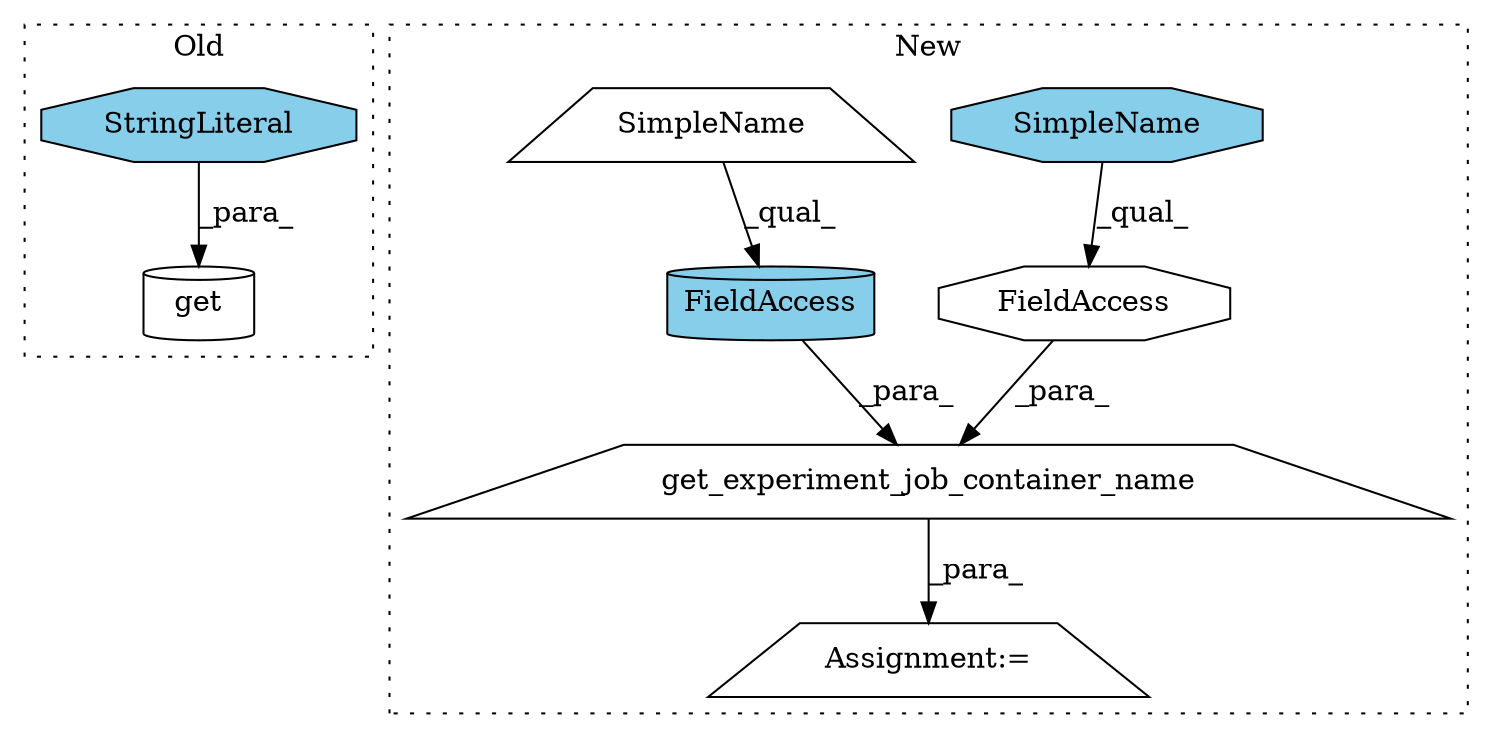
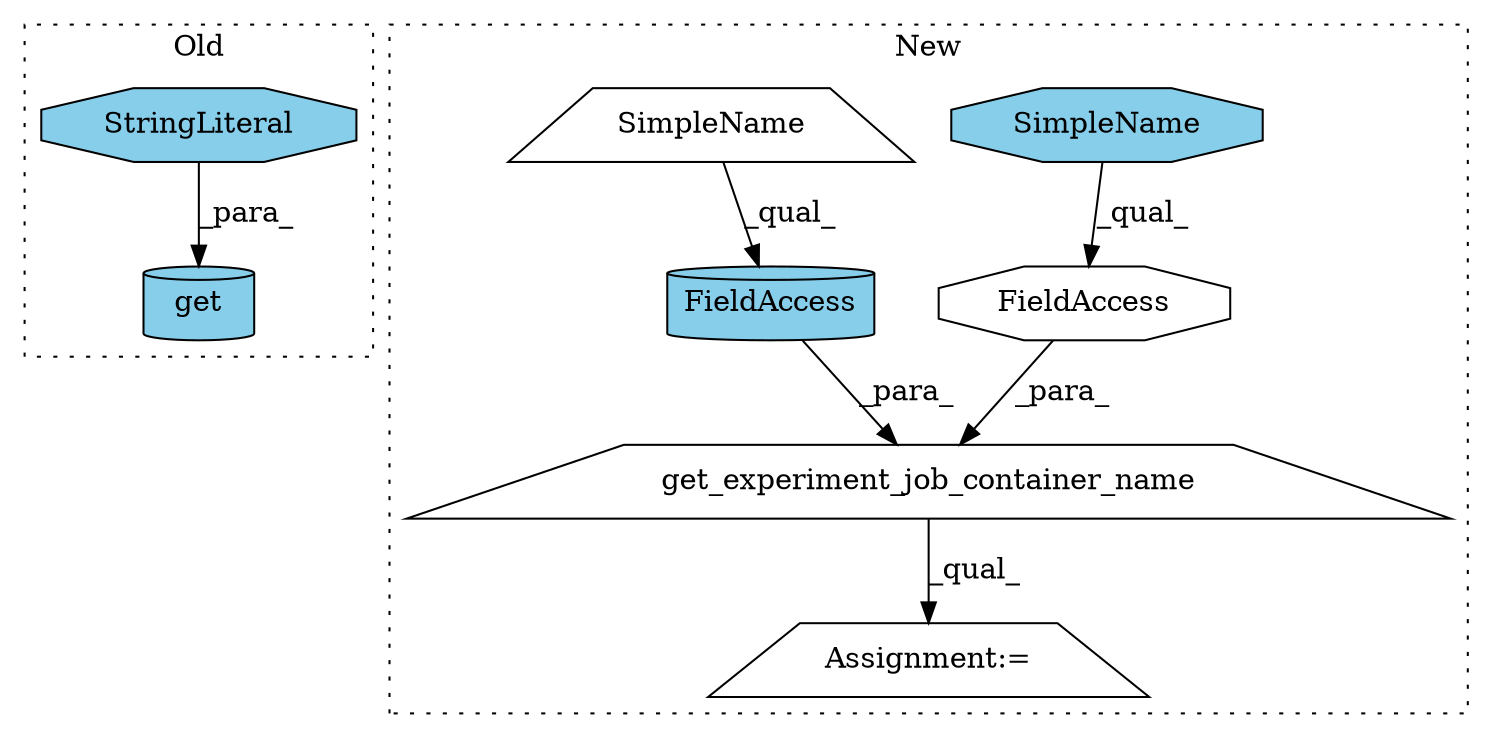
(199, 303) -> (199, 303)
(976, 571) -> (975, 571)
